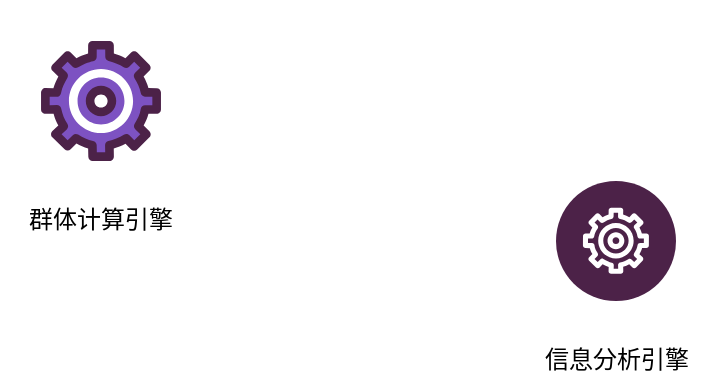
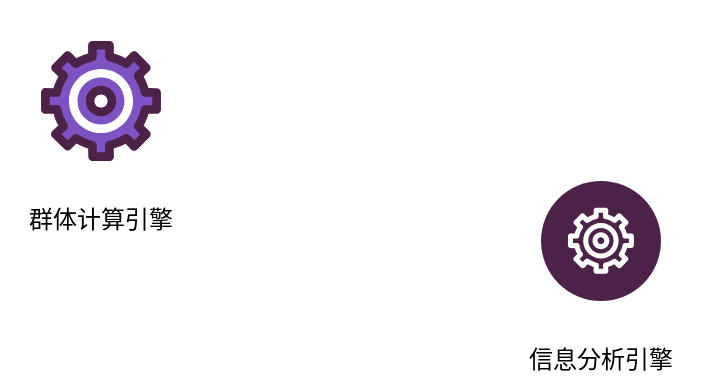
(616, 241) -> (601, 241)
